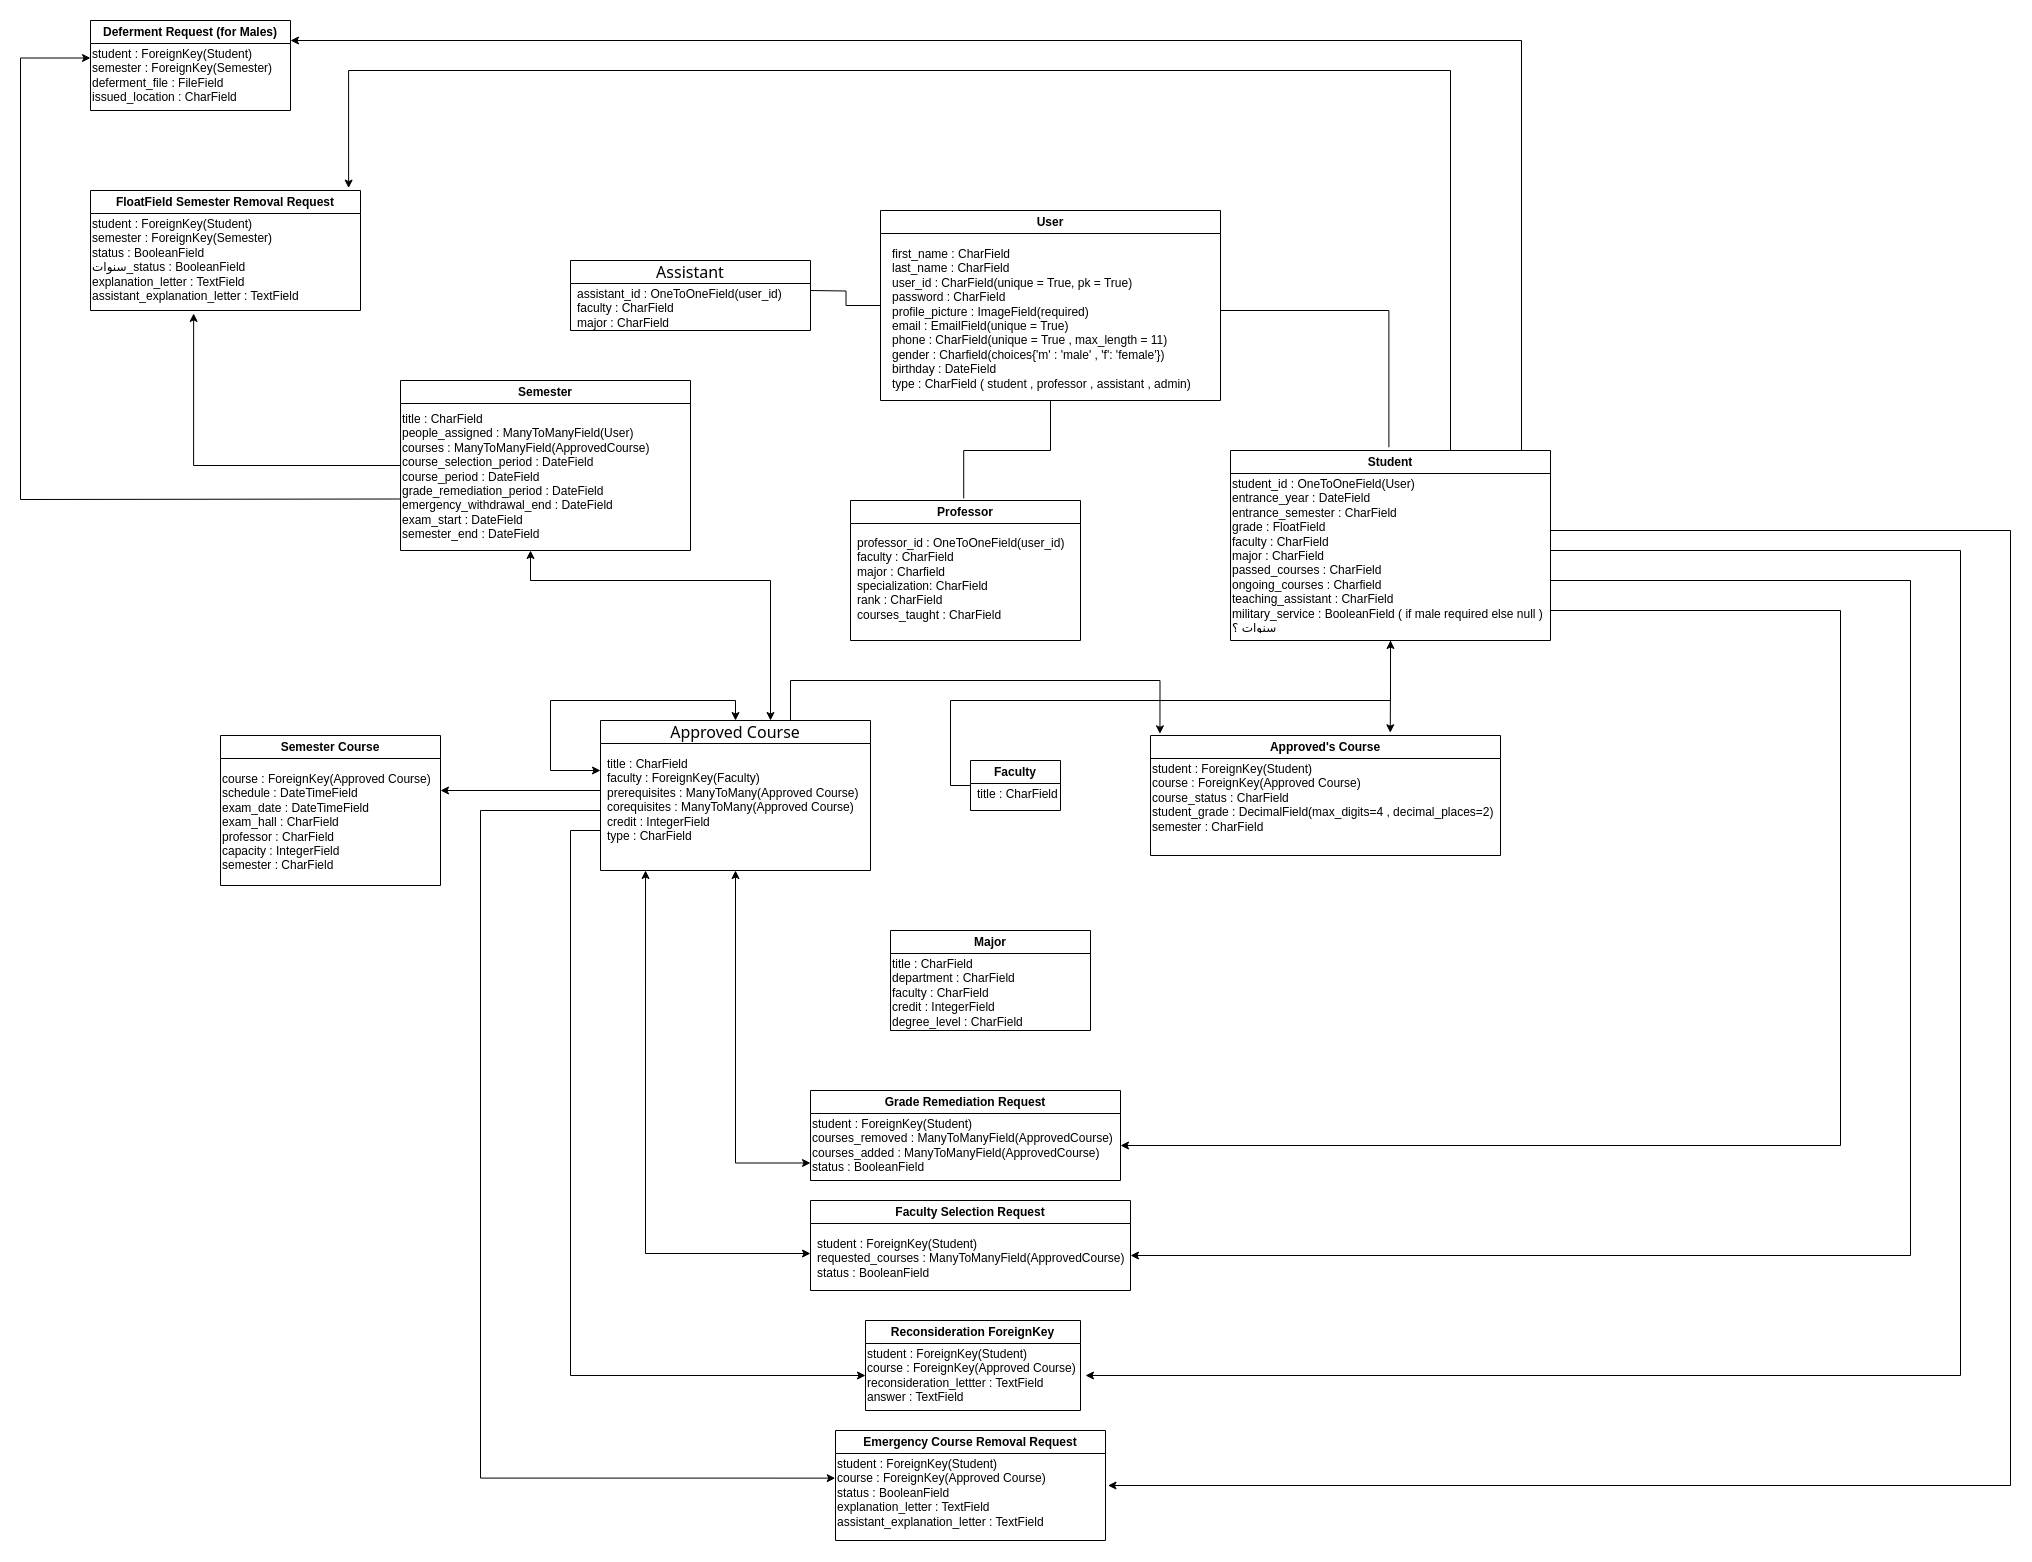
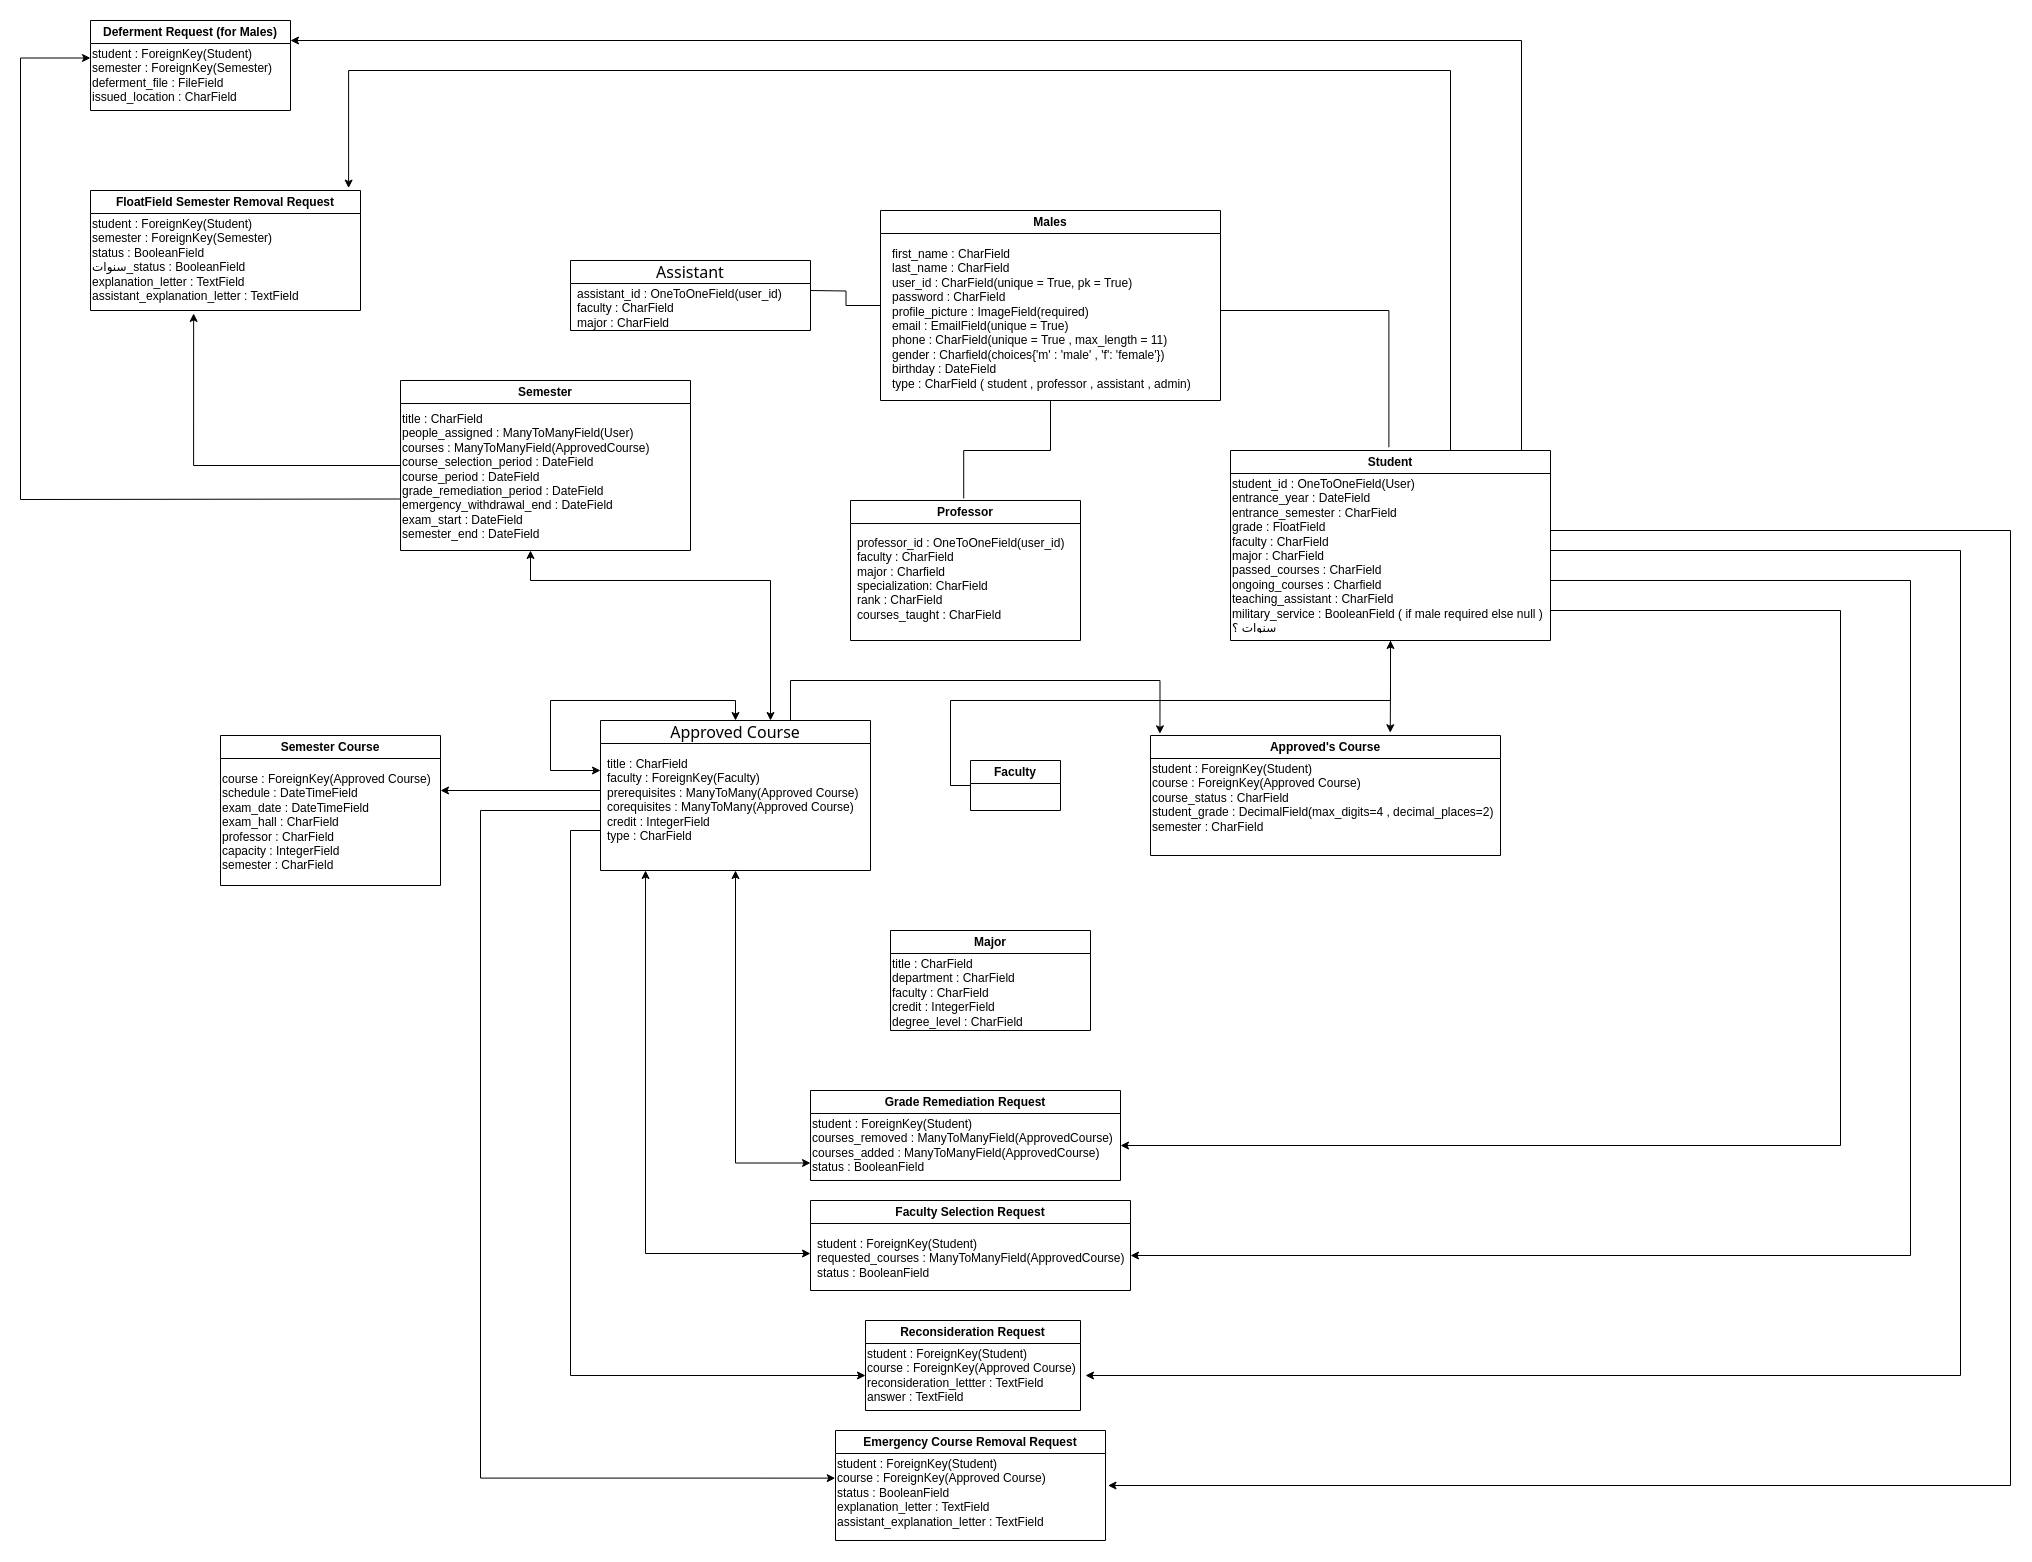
(1051, 223) -> (1051, 223)
(1018, 796) -> none
(973, 1333) -> (973, 1333)
